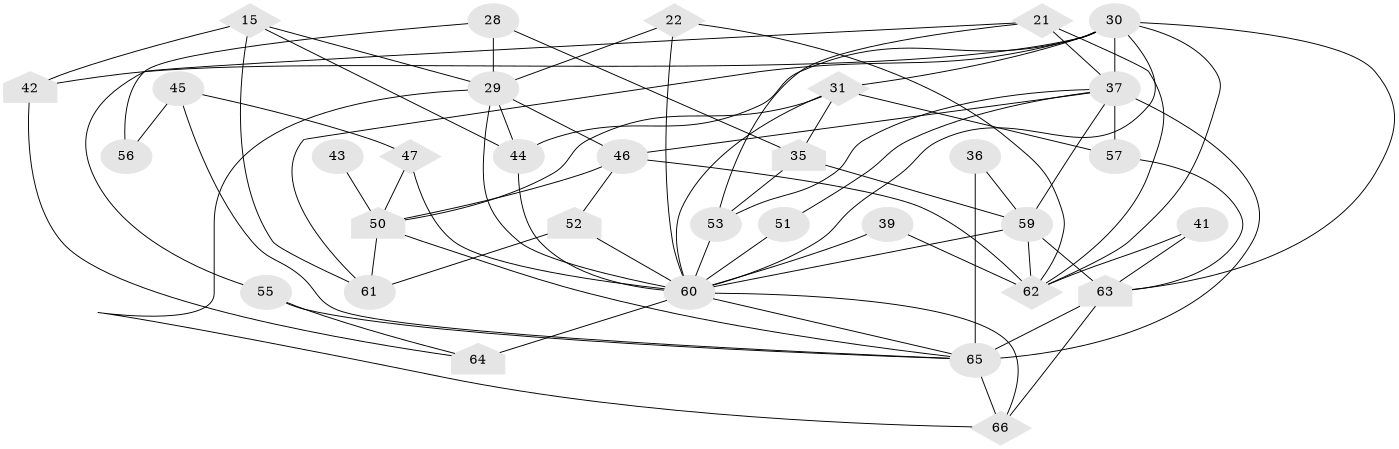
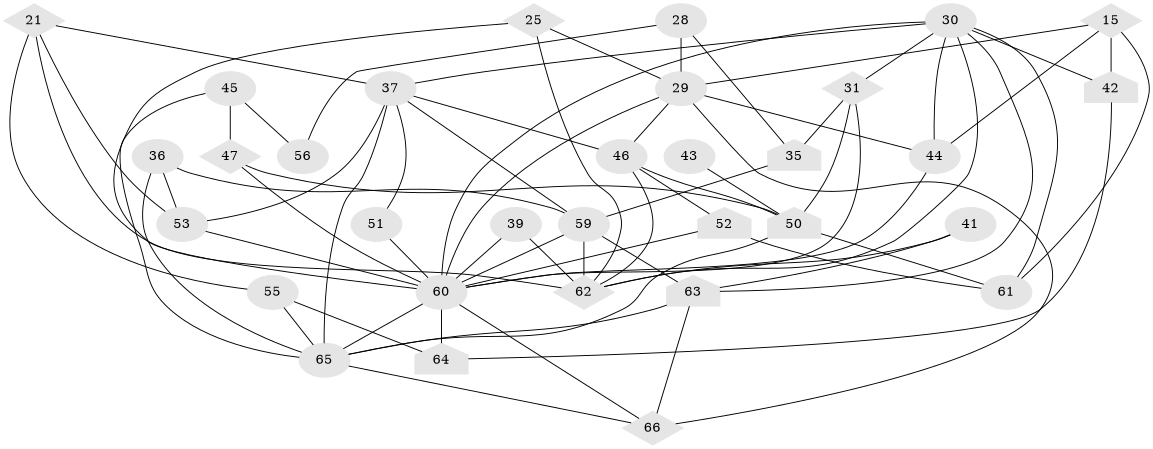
(674, 21) -> (534, 21)
(1115, 157) -> none
(757, 191) -> (170, 190)
